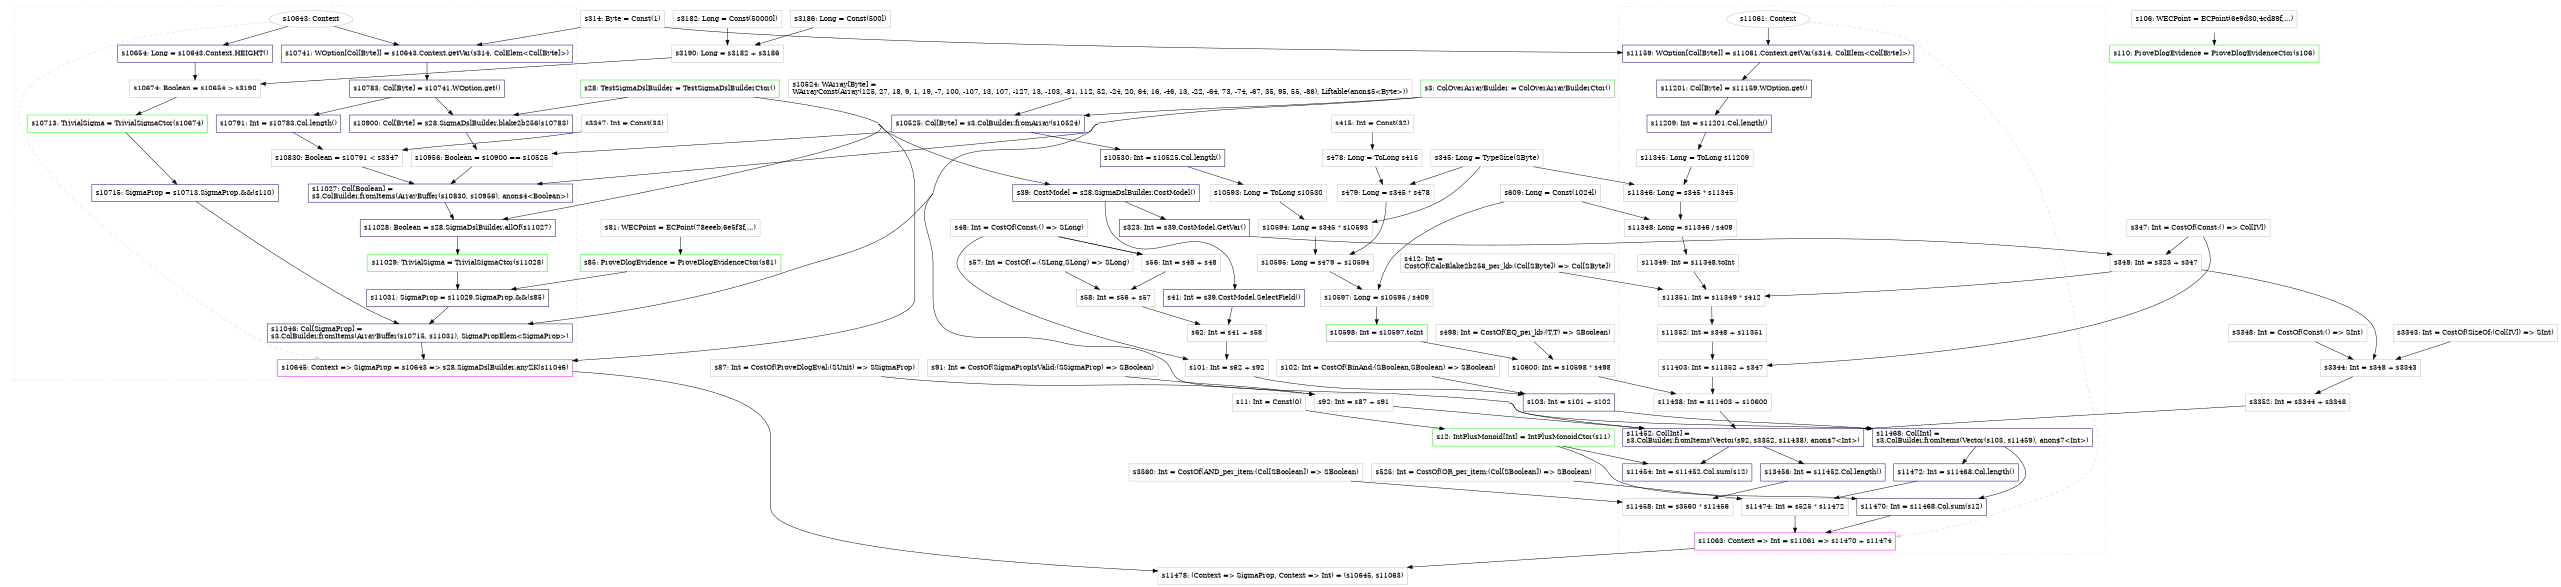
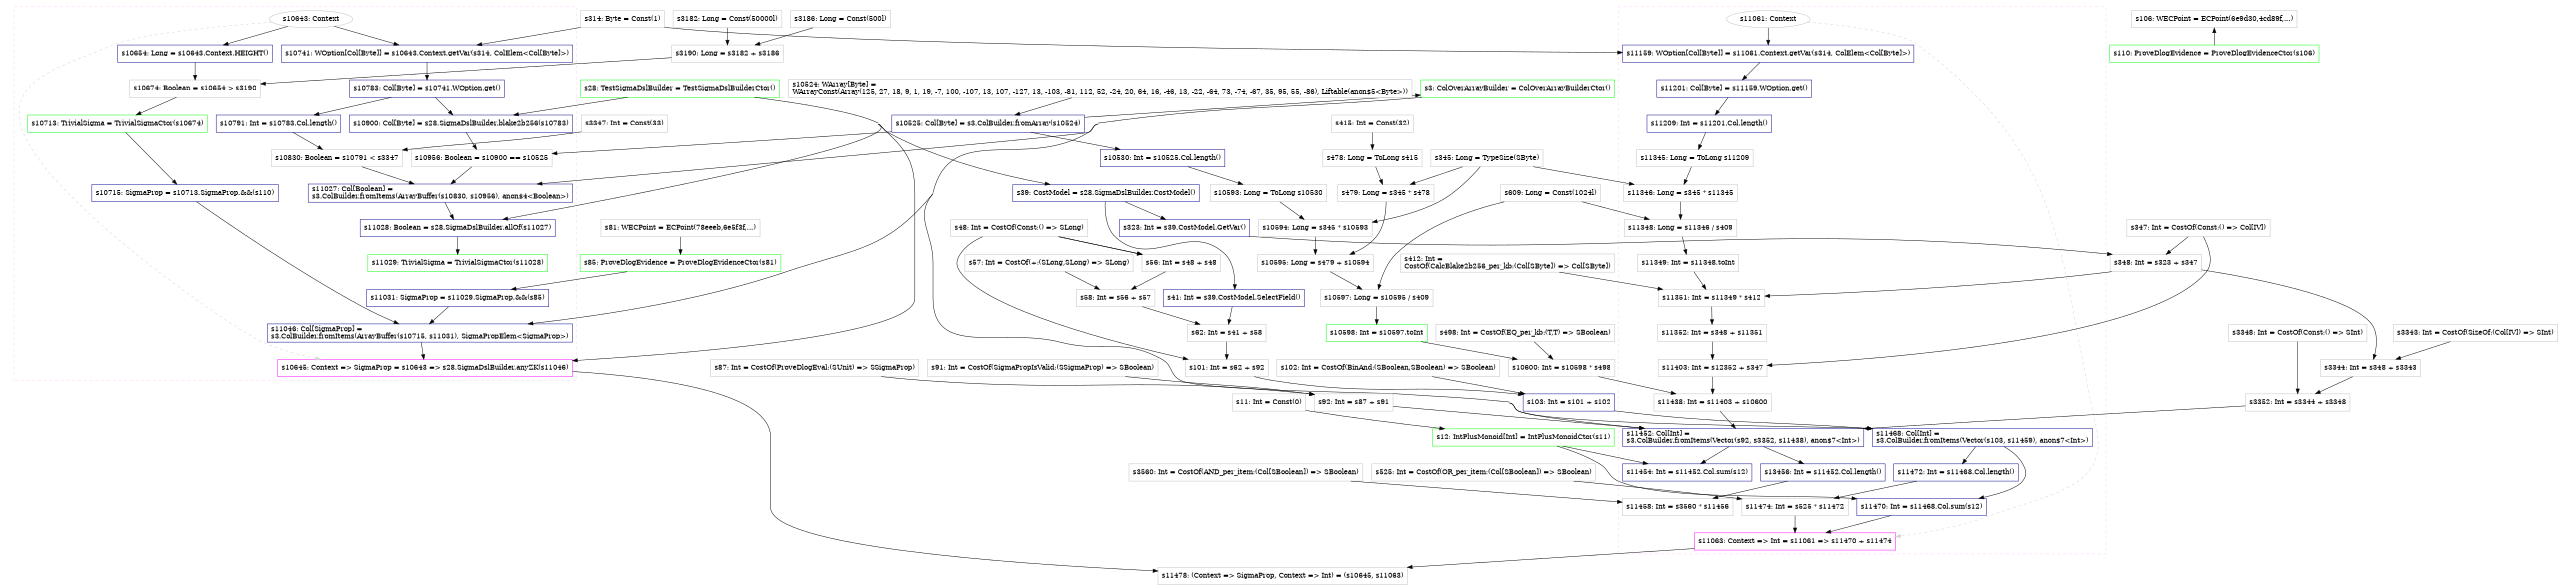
(2214, 36) -> (2214, 39)
(1196, 109) -> (1167, 112)
(458, 278) -> none
(2332, 349) -> (2298, 365)
(1713, 368) -> (1713, 368)
